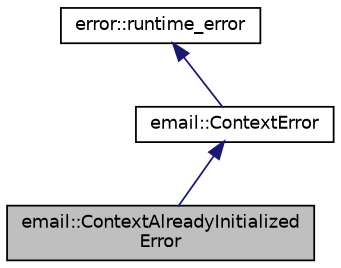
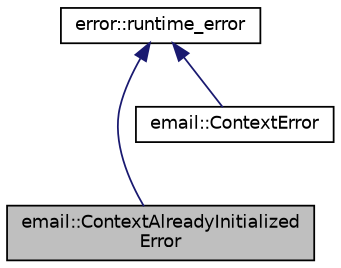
(196, 181) -> (118, 133)
